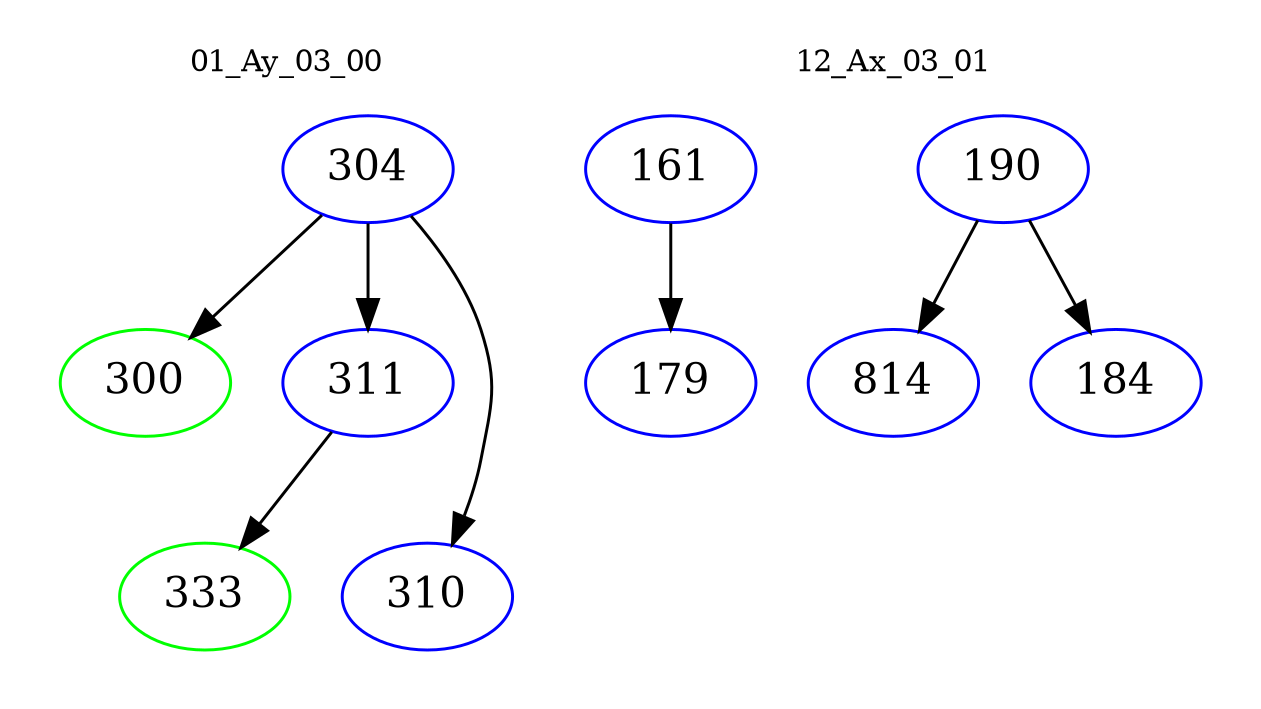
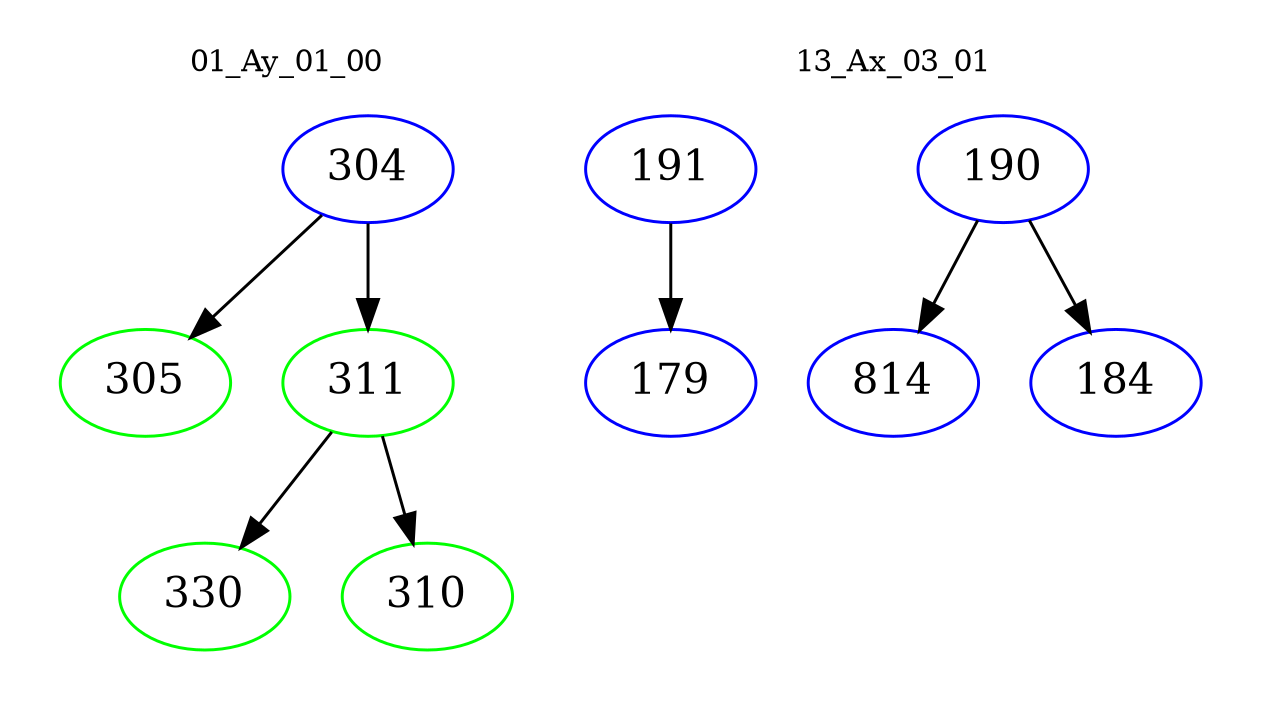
(286, 64) -> (286, 64)
(893, 64) -> (893, 64)
(671, 169) -> (671, 169)
(488, 357) -> (394, 475)
(145, 383) -> (145, 383)
(368, 383) -> (368, 383)
(205, 597) -> (205, 597)
(427, 597) -> (427, 597)
